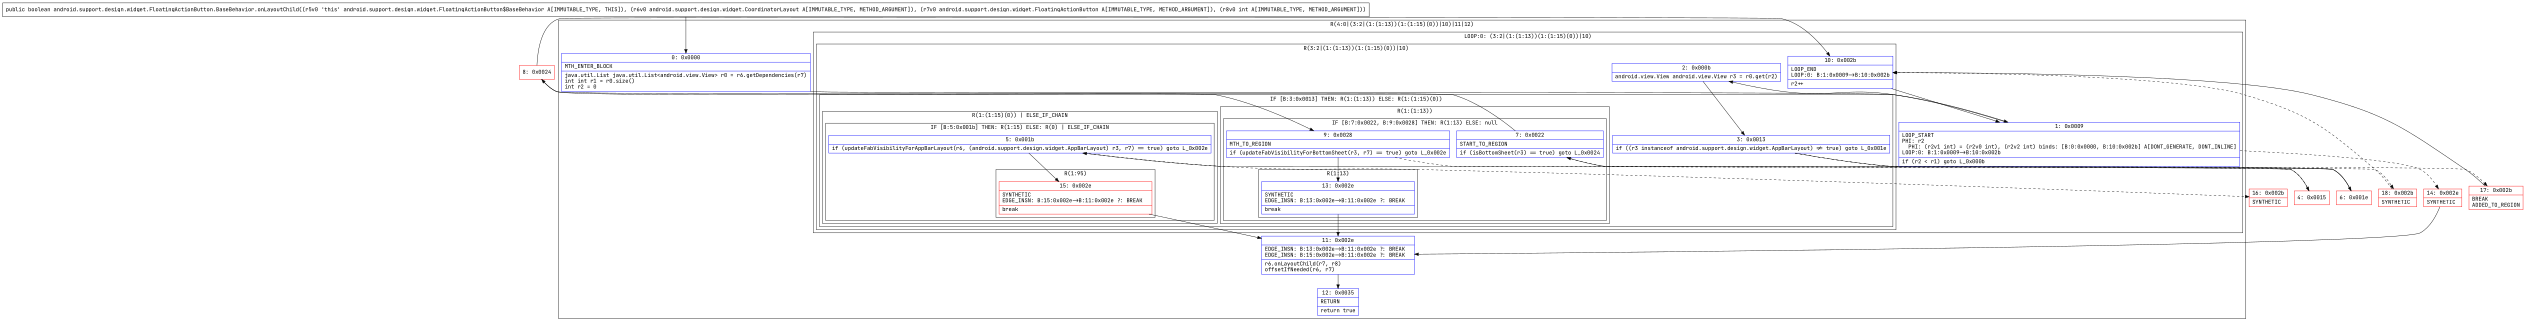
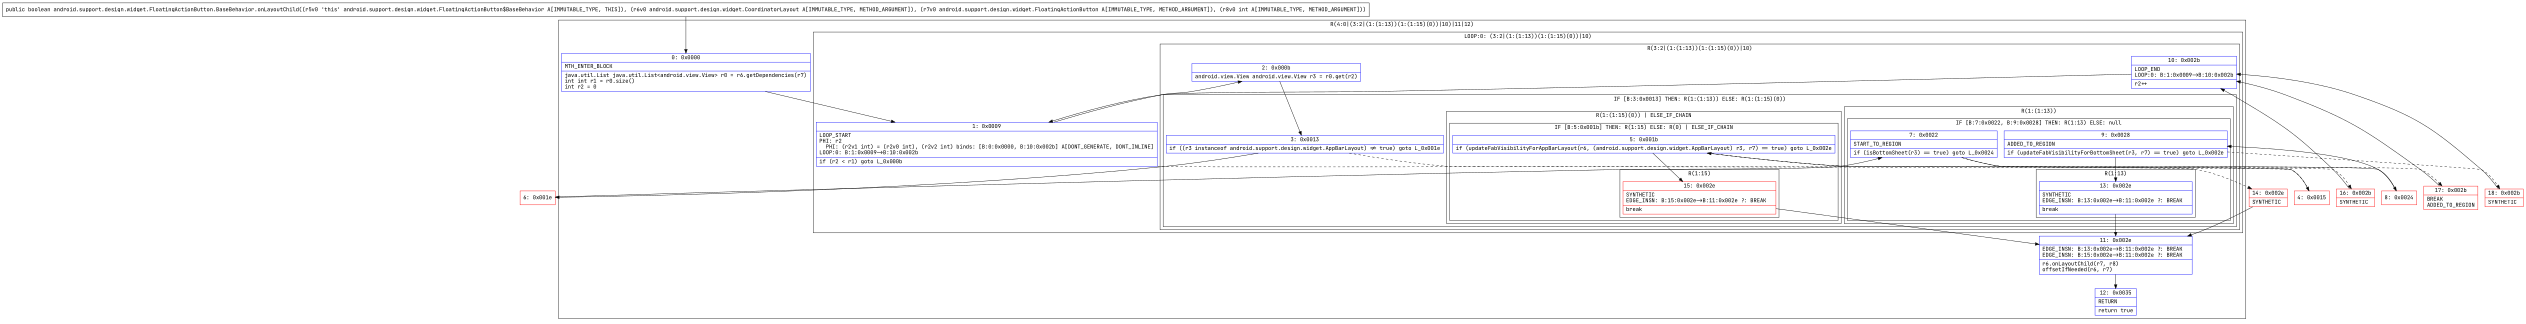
(1172, 17) -> (2292, 133)
(2160, 82) -> (2382, 105)
(1250, 144) -> (2031, 144)
(1076, 174) -> (1699, 174)
